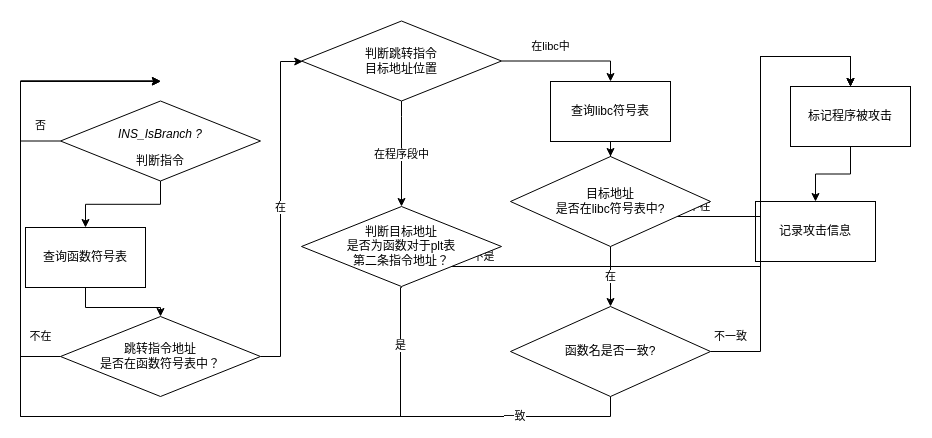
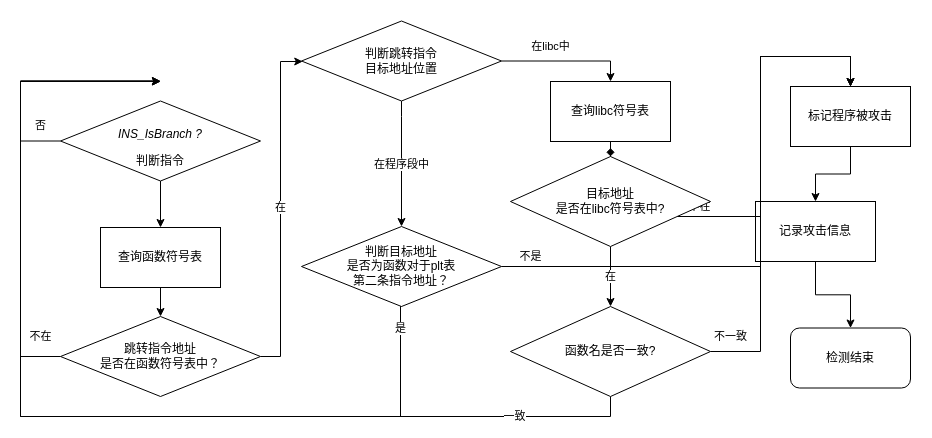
(611, 148) -> (611, 148)
(402, 247) -> (402, 267)
(86, 258) -> (161, 258)
none -> (830, 295)
none -> (851, 358)
